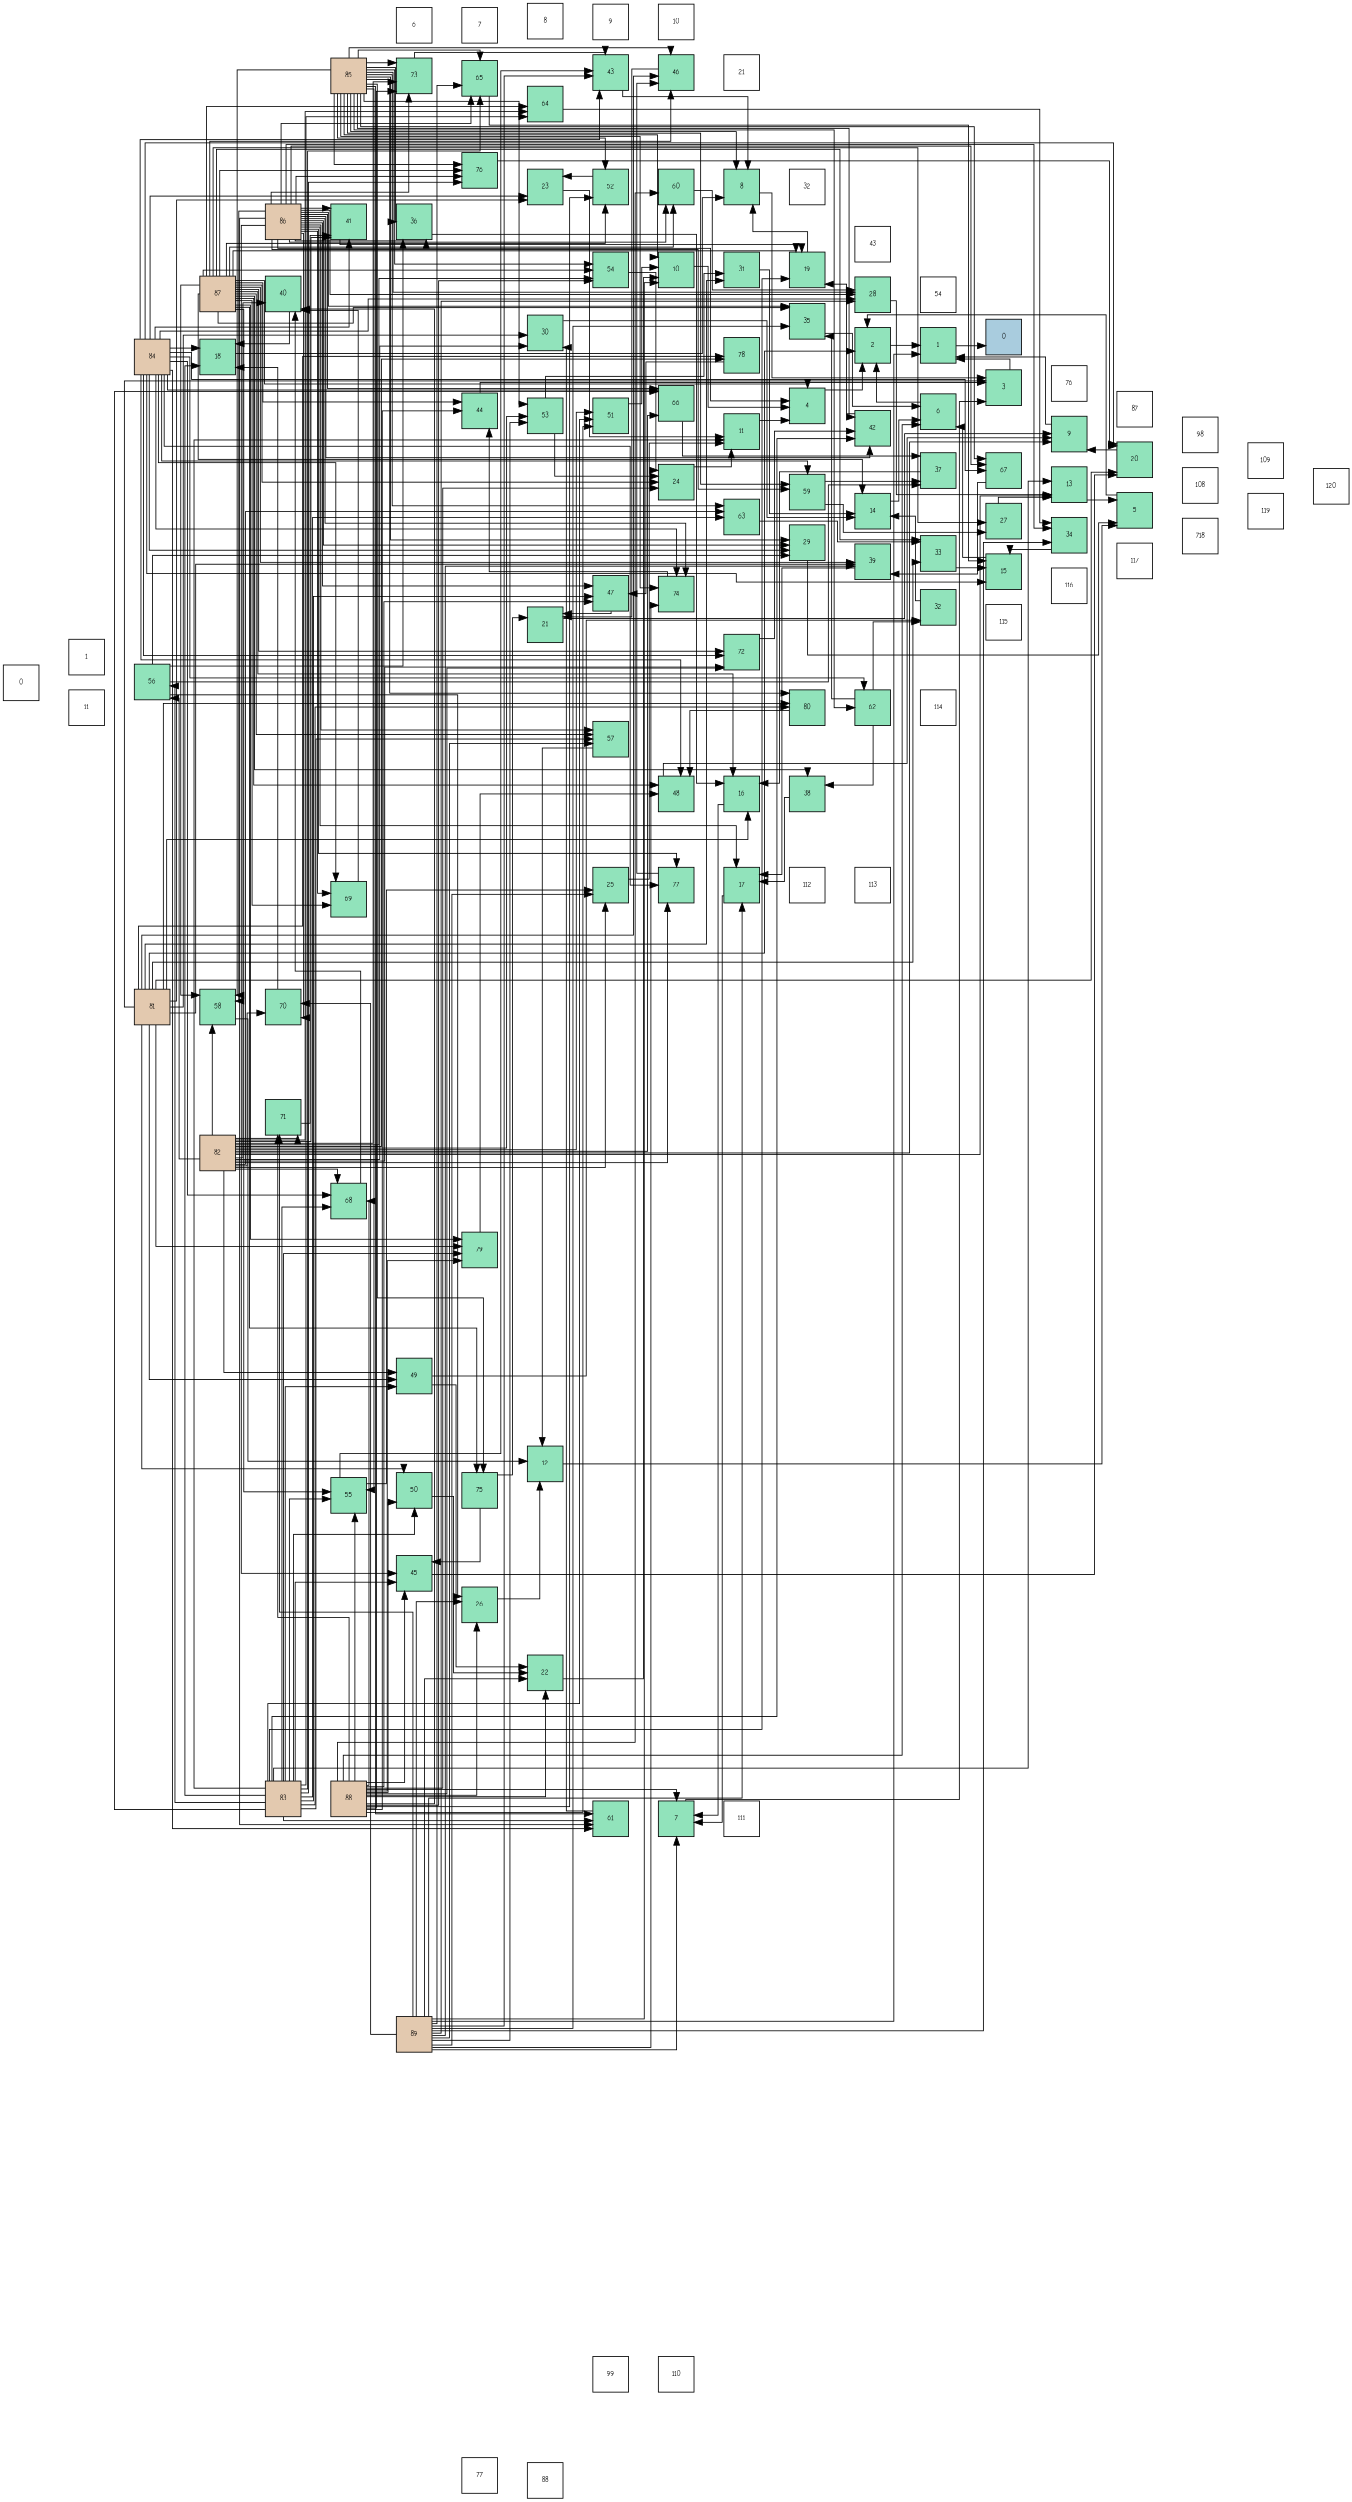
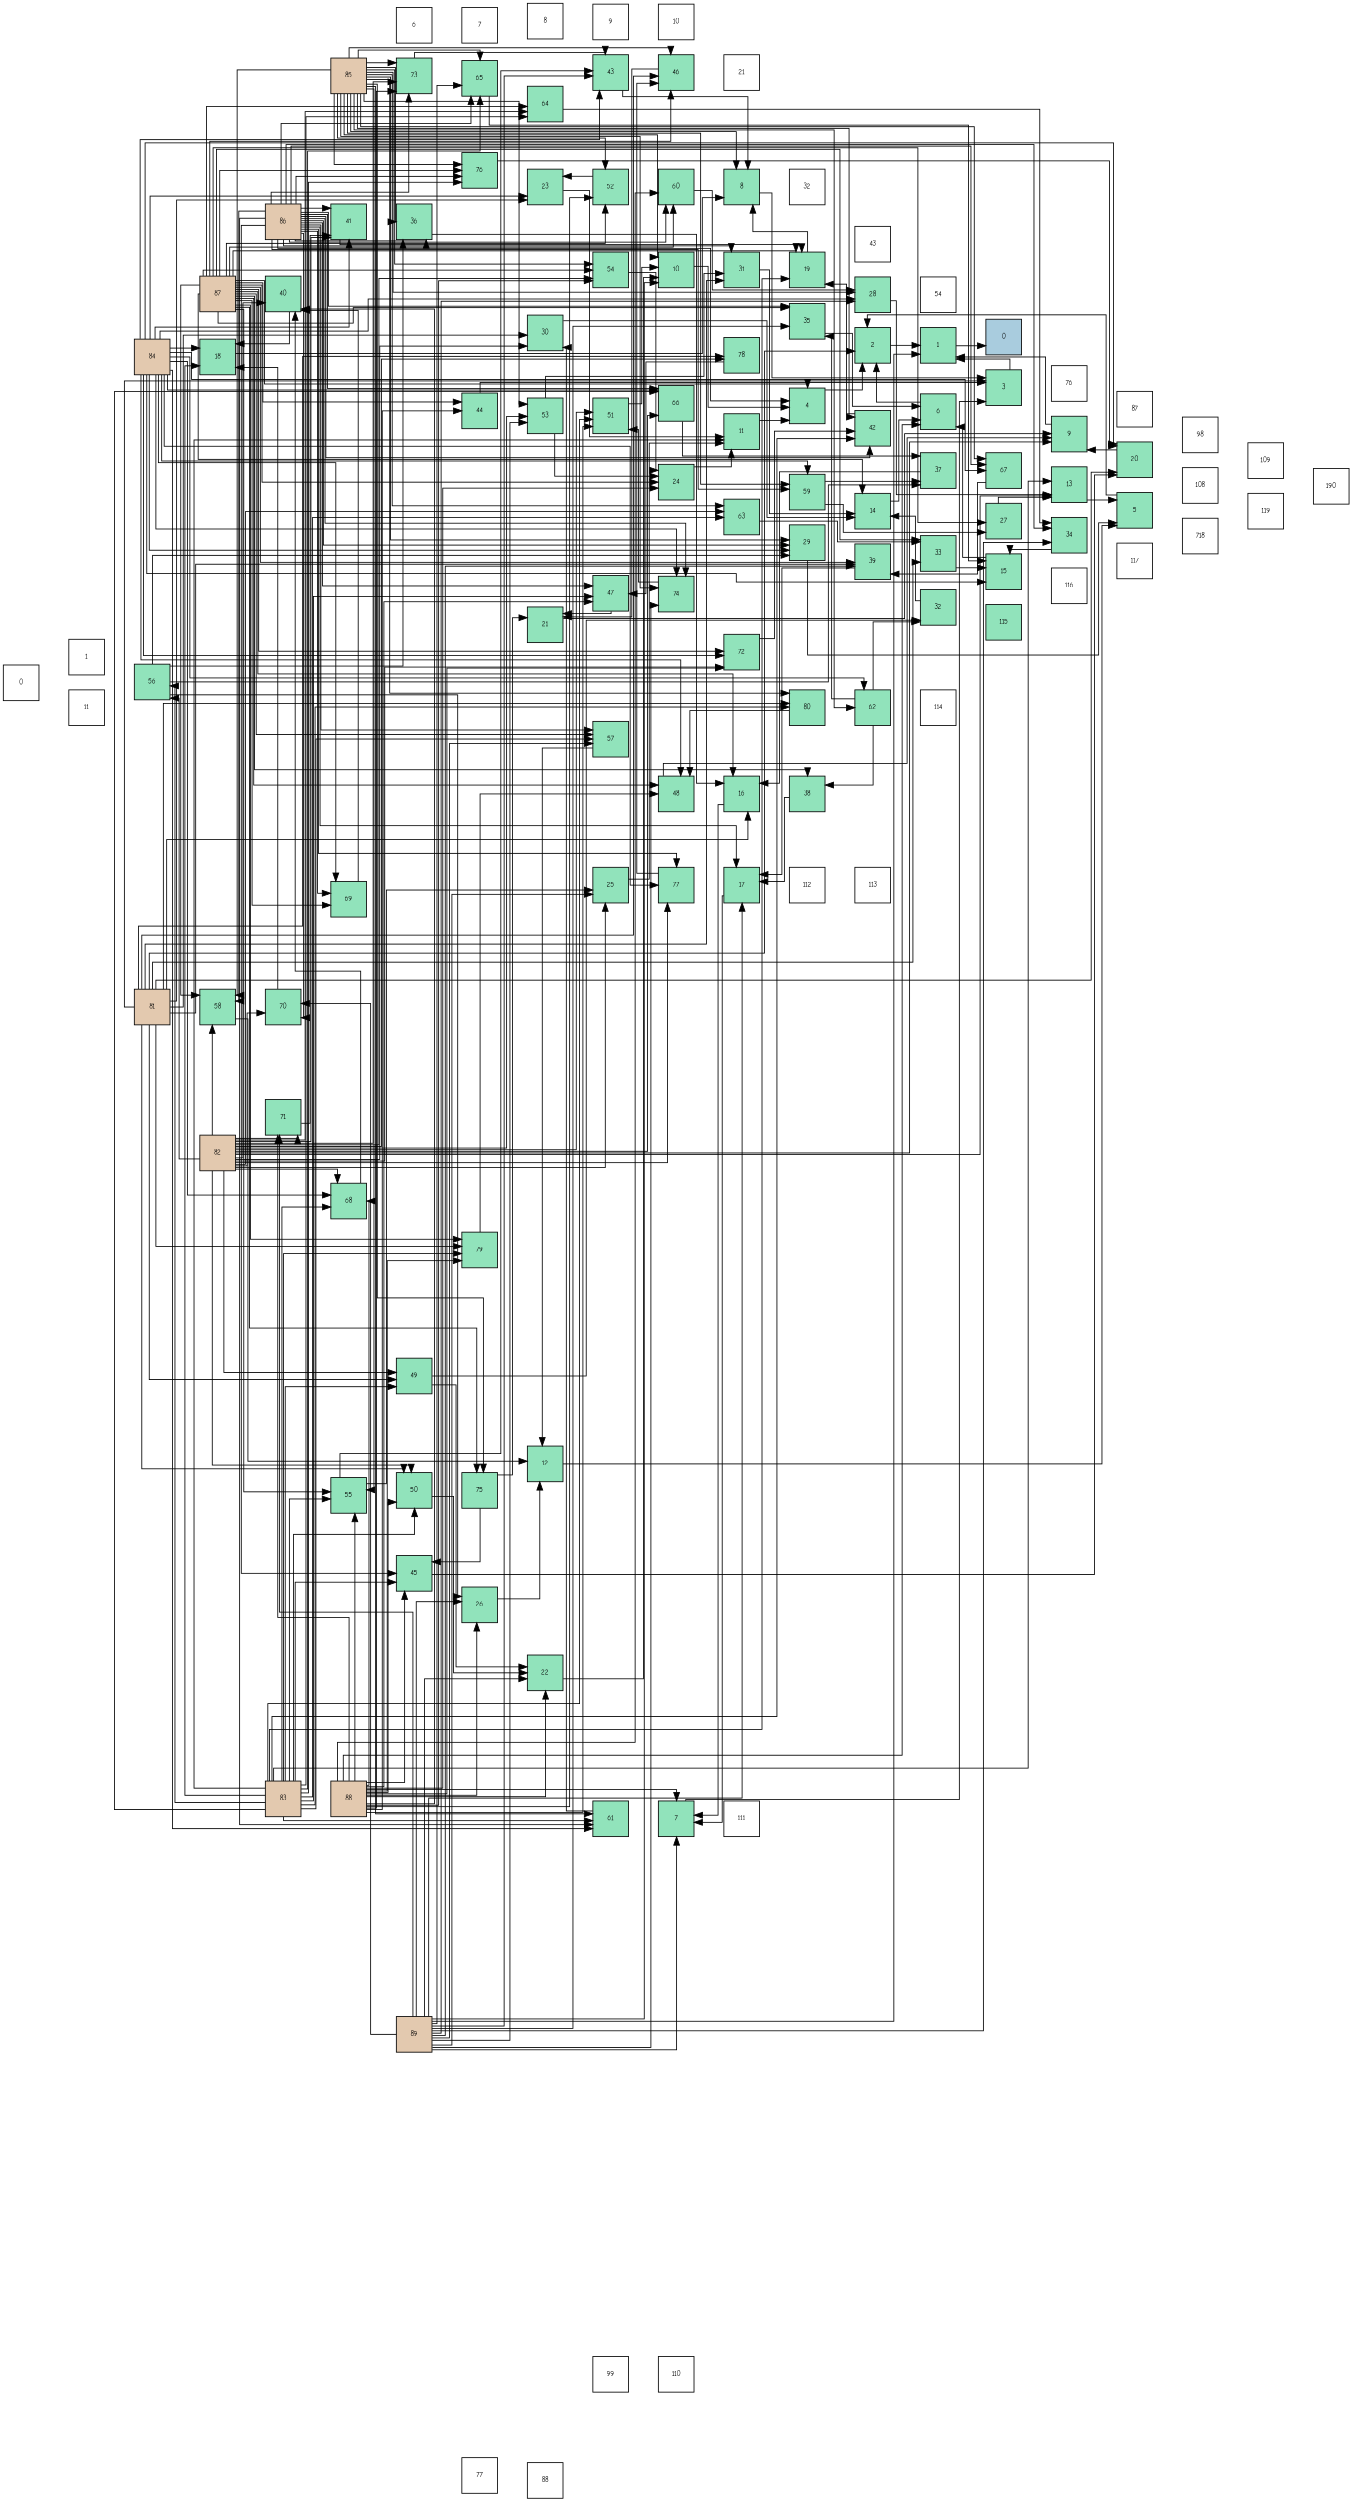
(532, 294) -> (505, 246)
(1331, 486) -> (1331, 486)
(513, 572) -> (638, 515)
(1004, 622) -> (1004, 622)
none -> (212, 1418)
